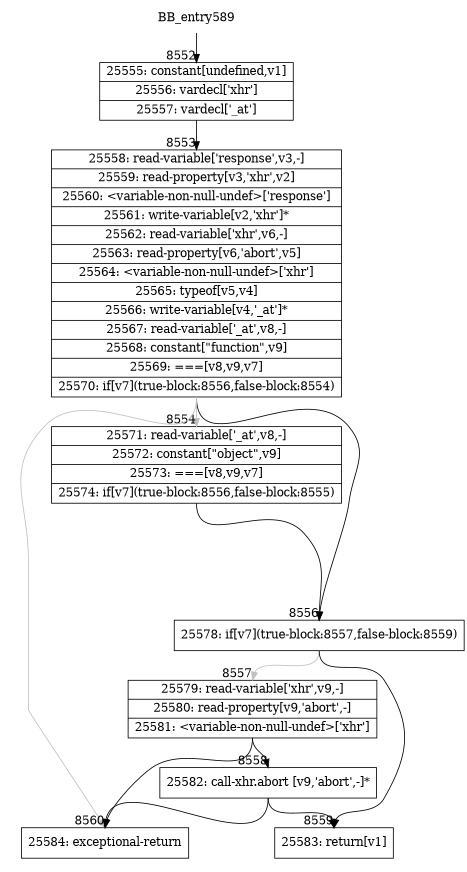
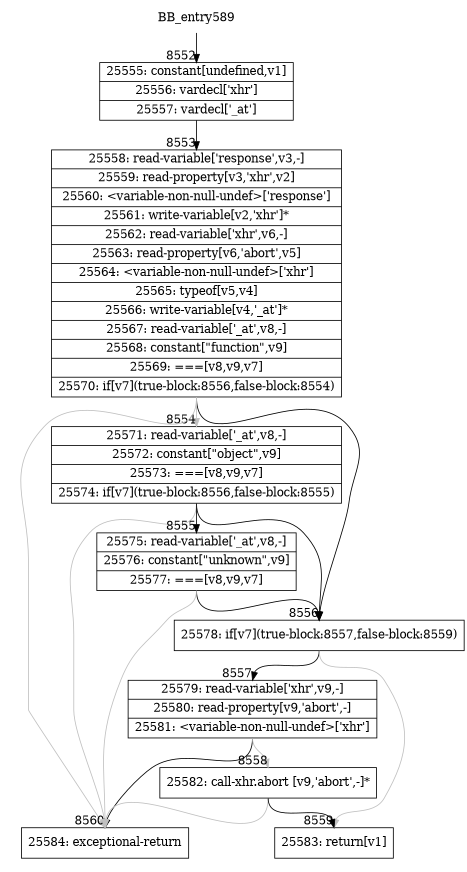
none -> (196, 562)
none -> (73, 614)
(290, 666) -> (290, 666)
(404, 727) -> (404, 727)
(257, 750) -> (257, 750)
(191, 814) -> (191, 814)
